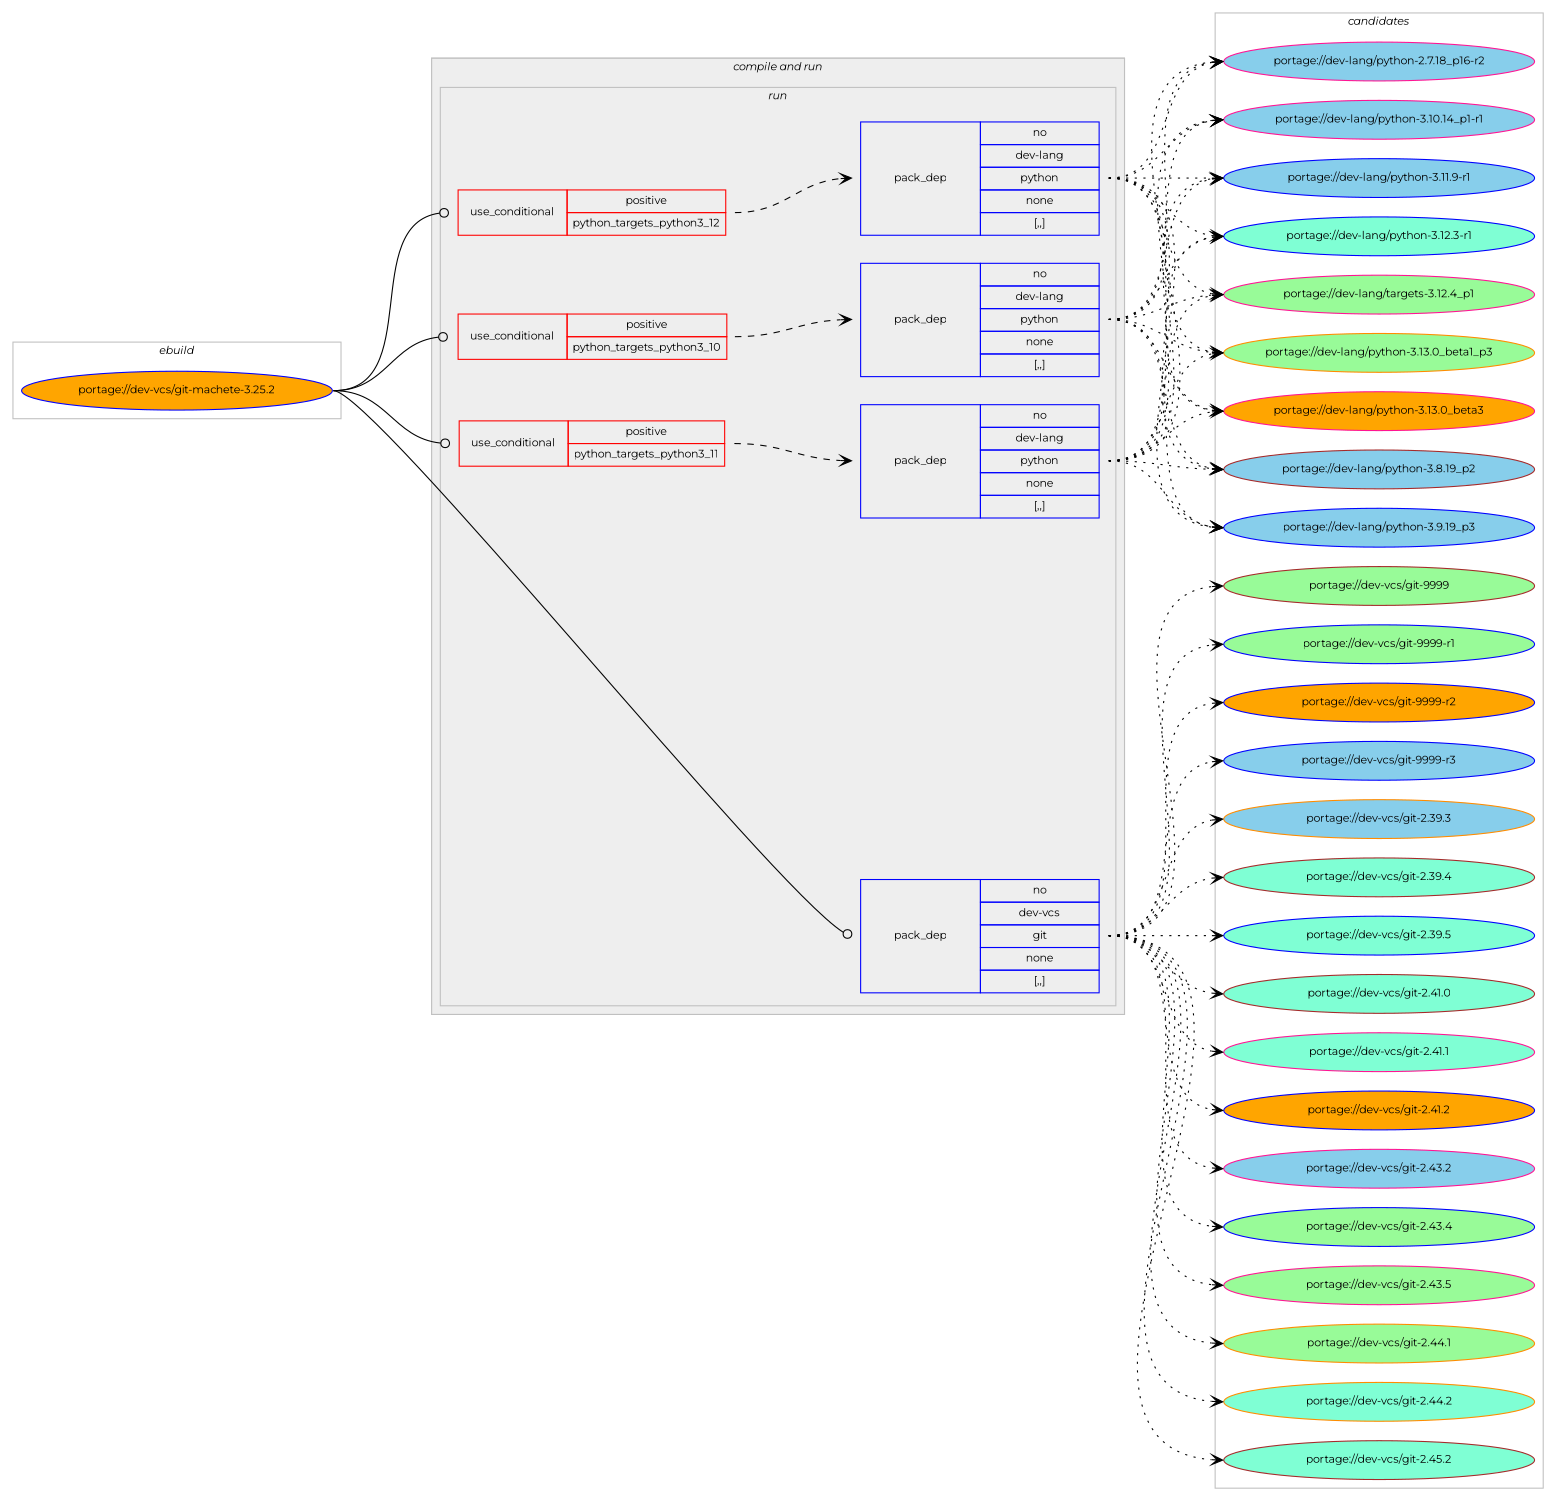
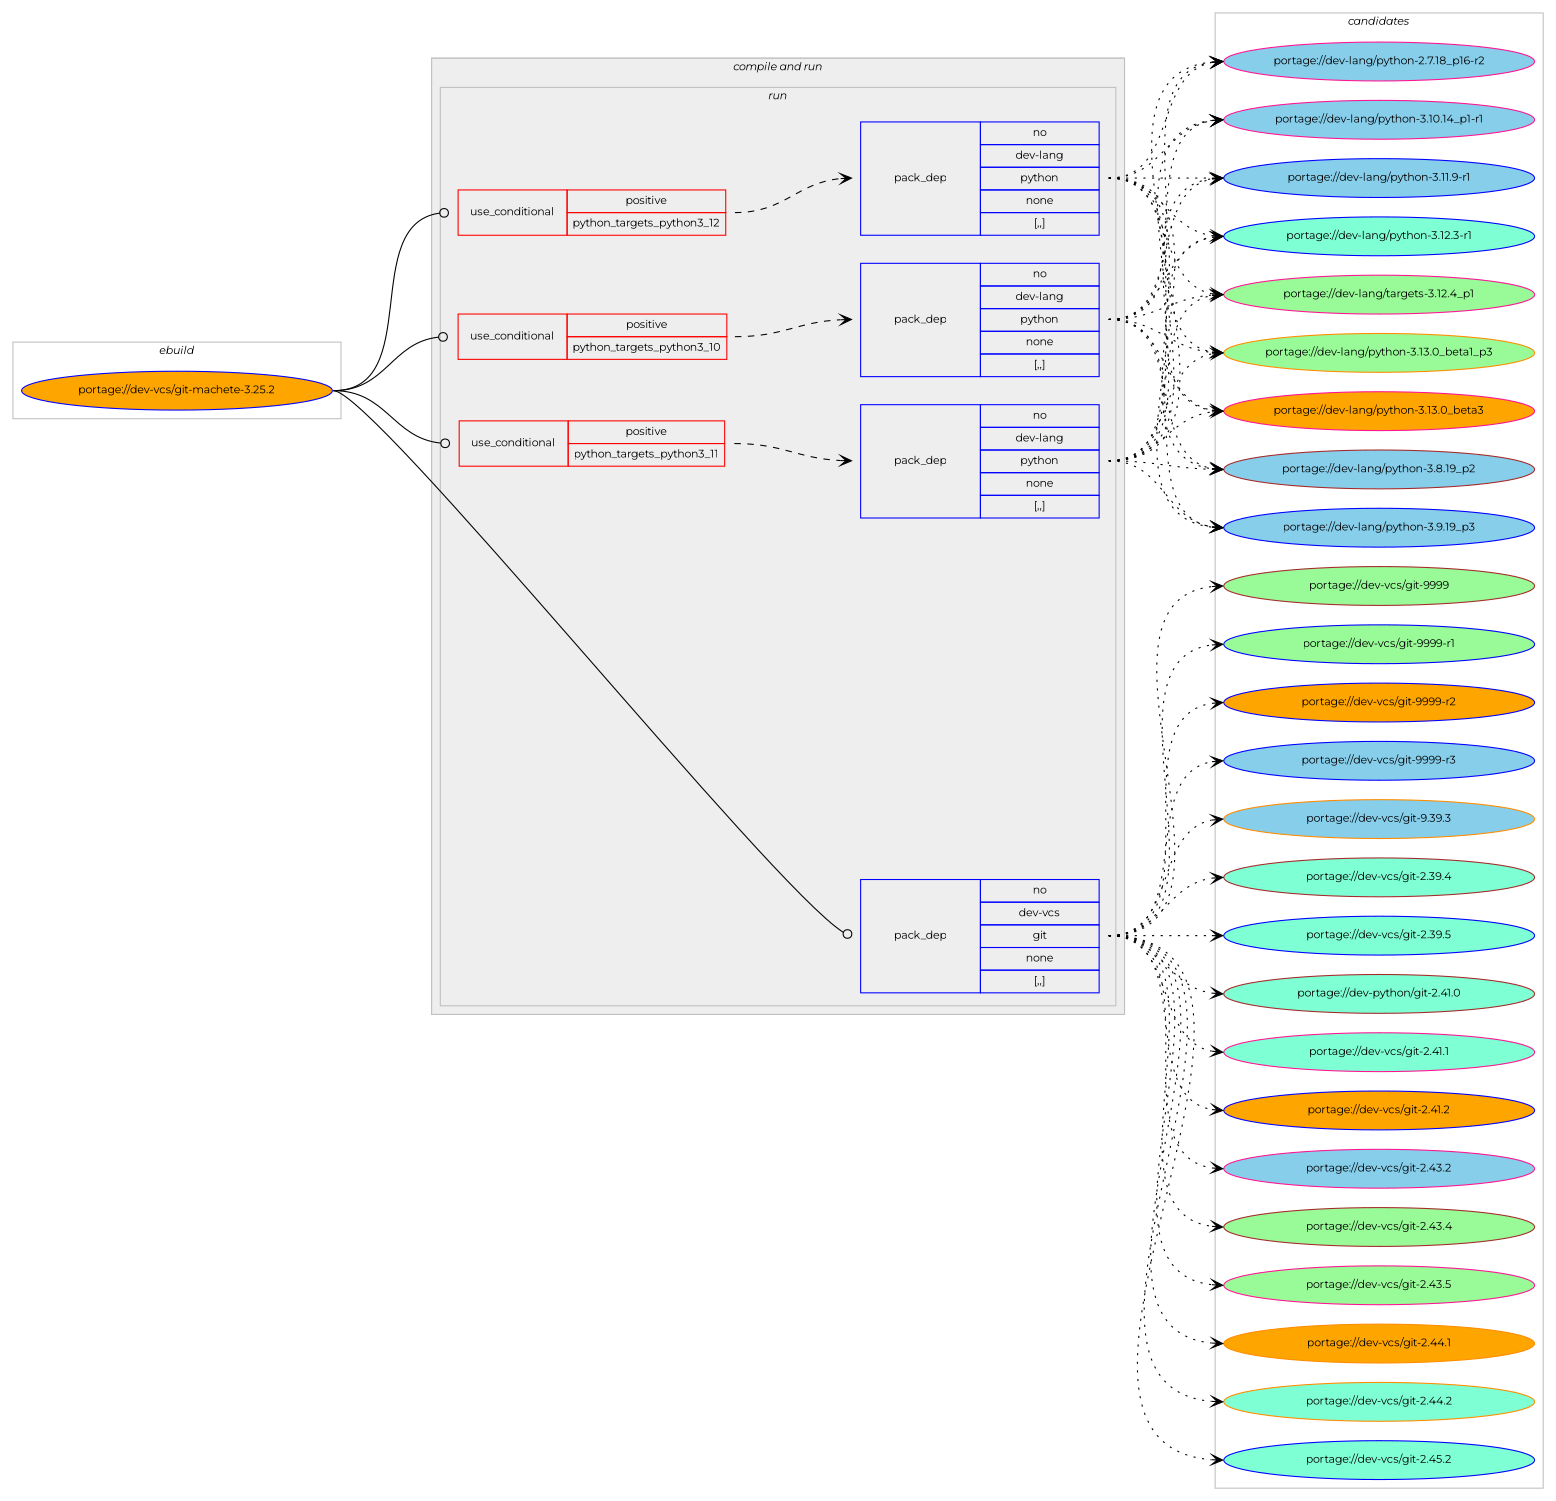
(1379, 819) -> (1379, 819)
(1379, 994) -> (1379, 994)
(1379, 1227) -> (1379, 1227)
(1379, 1344) -> (1379, 1344)
(1379, 1460) -> (1379, 1460)
